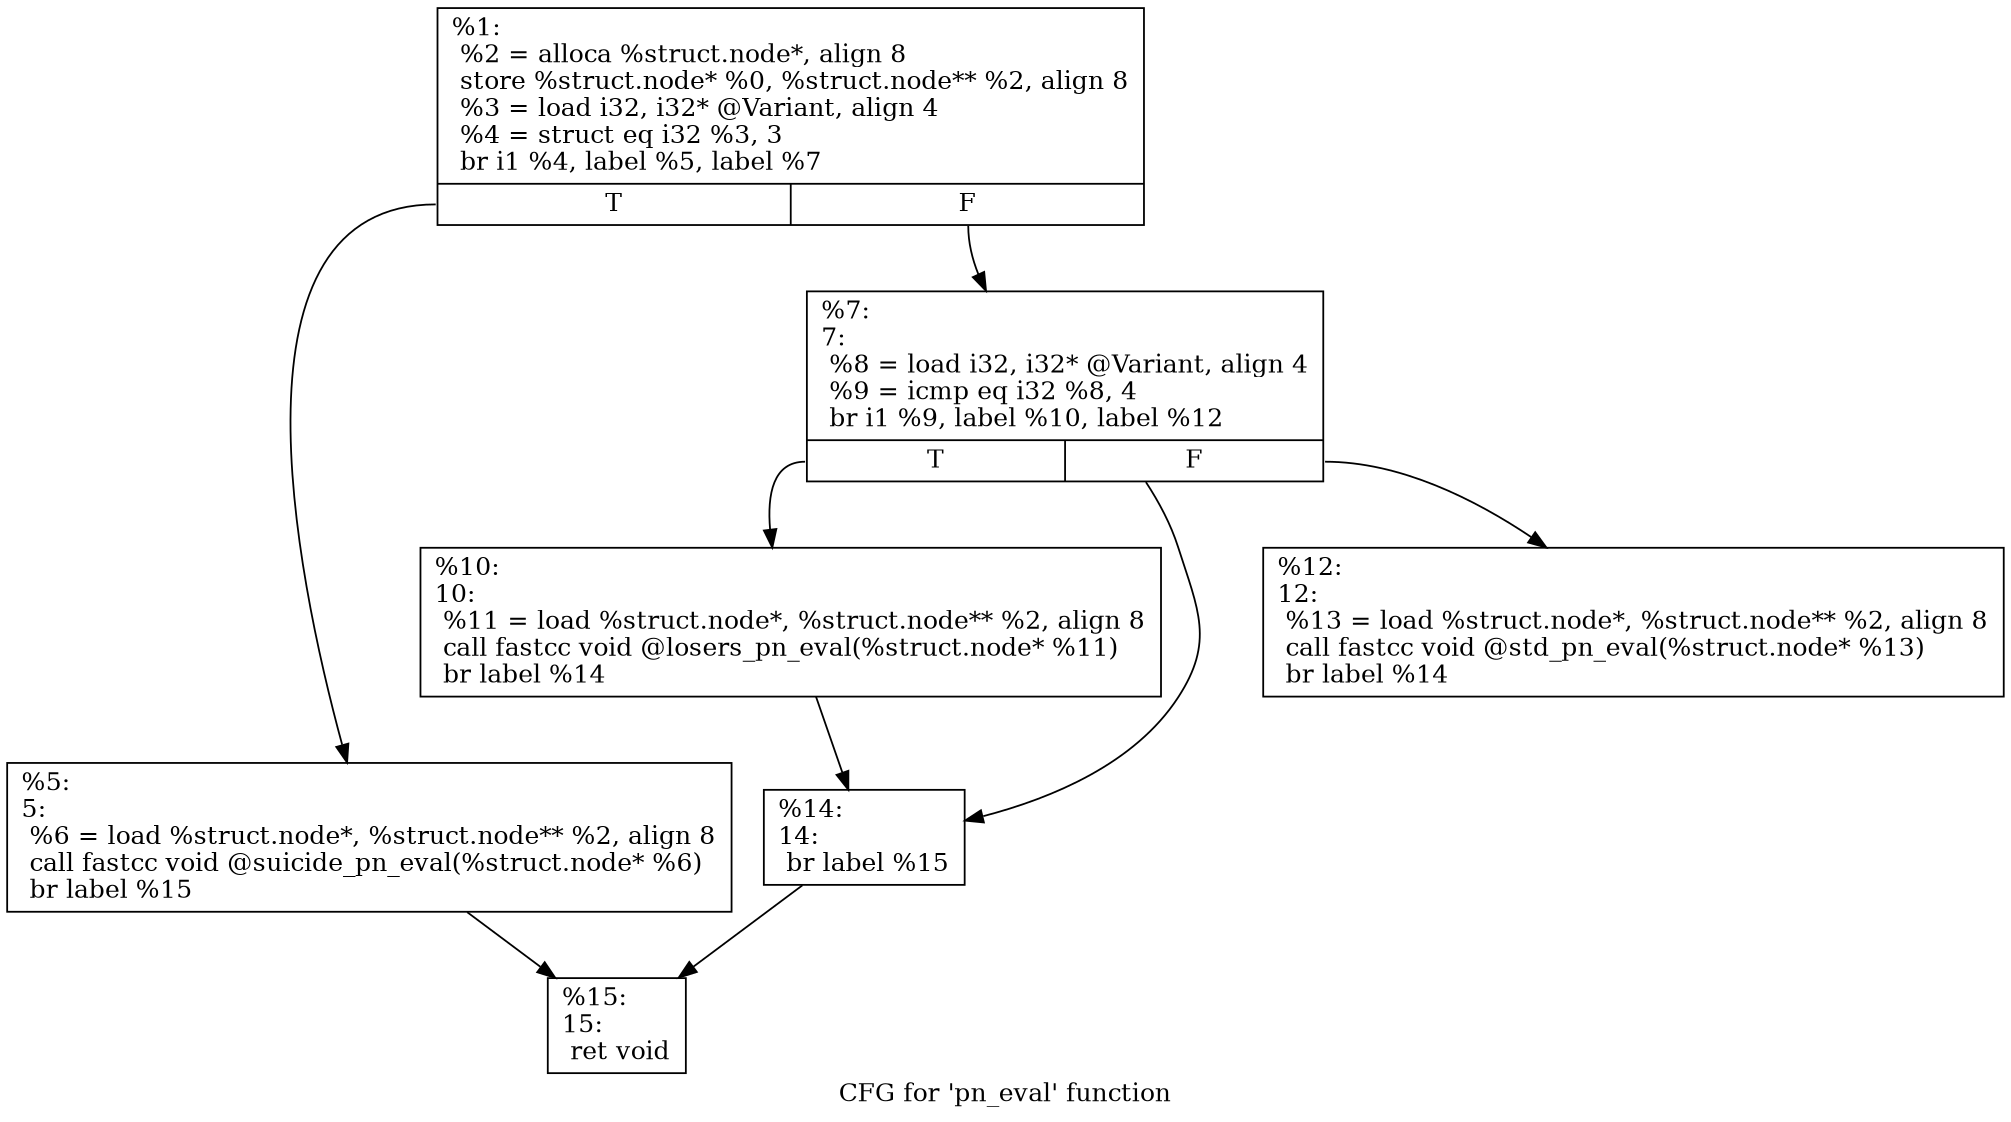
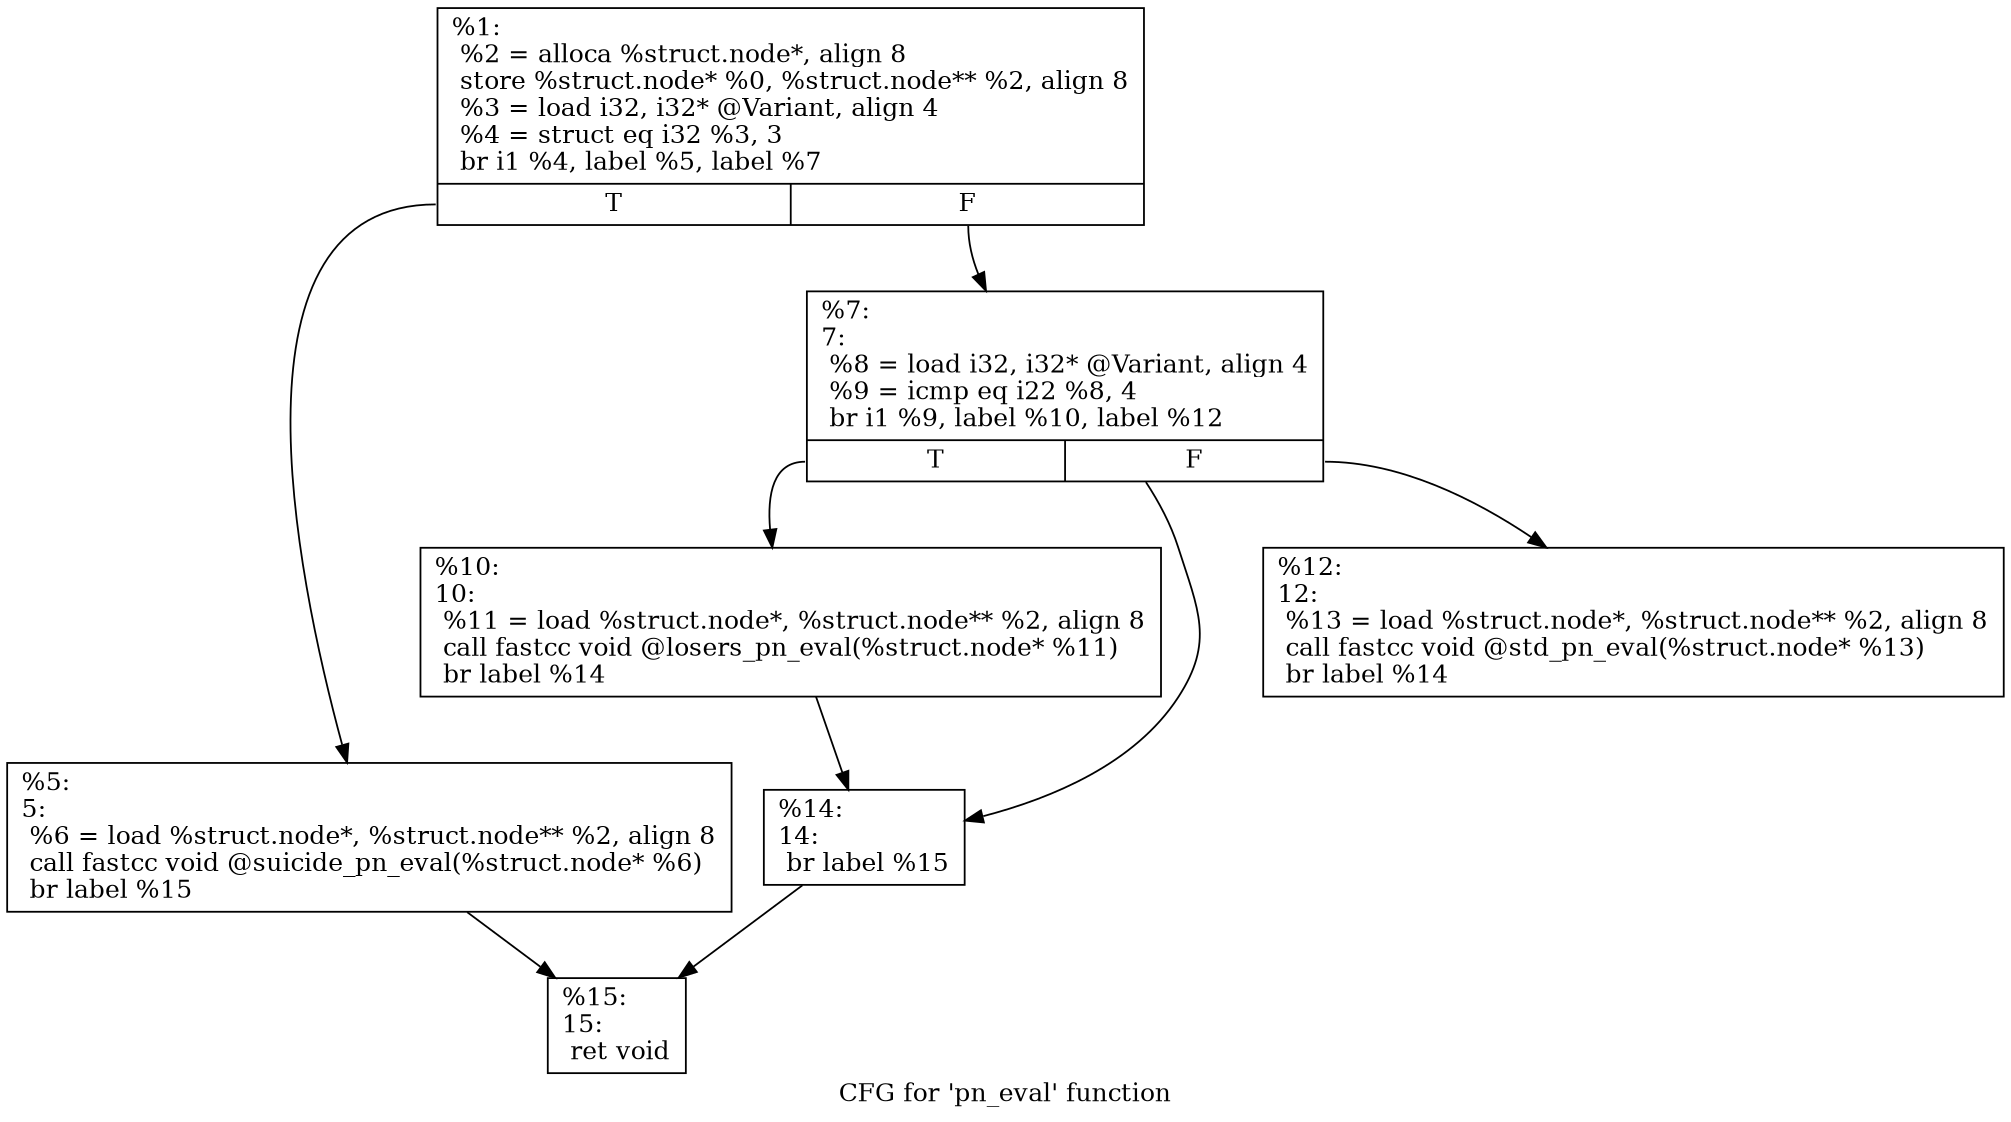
(980, 392) -> (980, 392)
